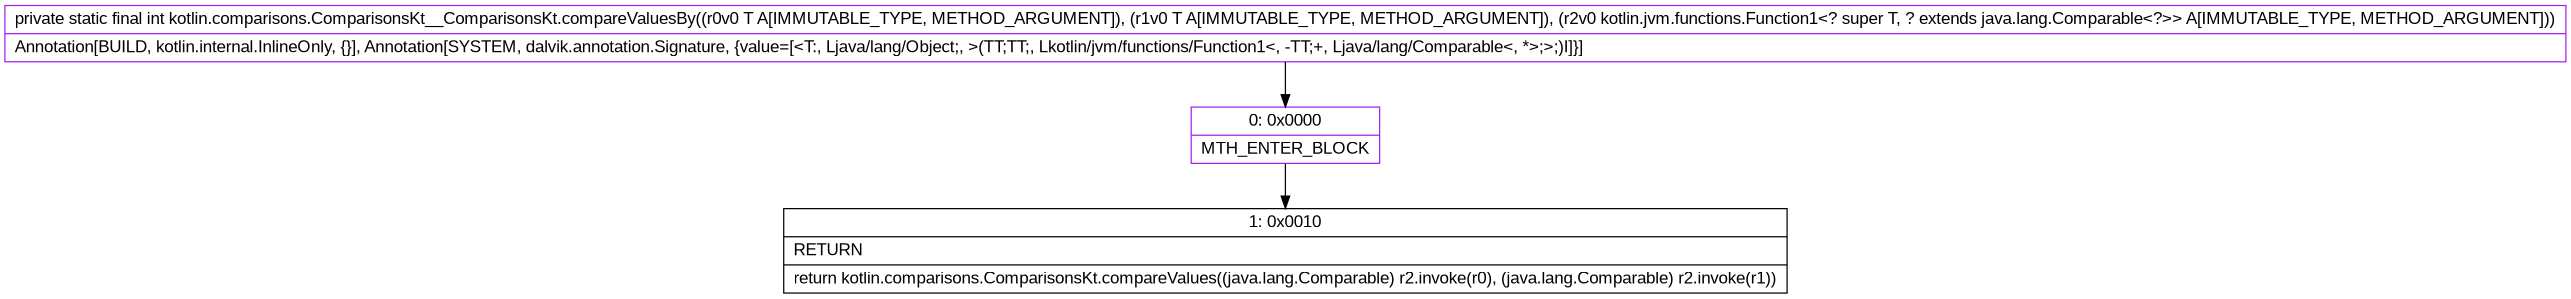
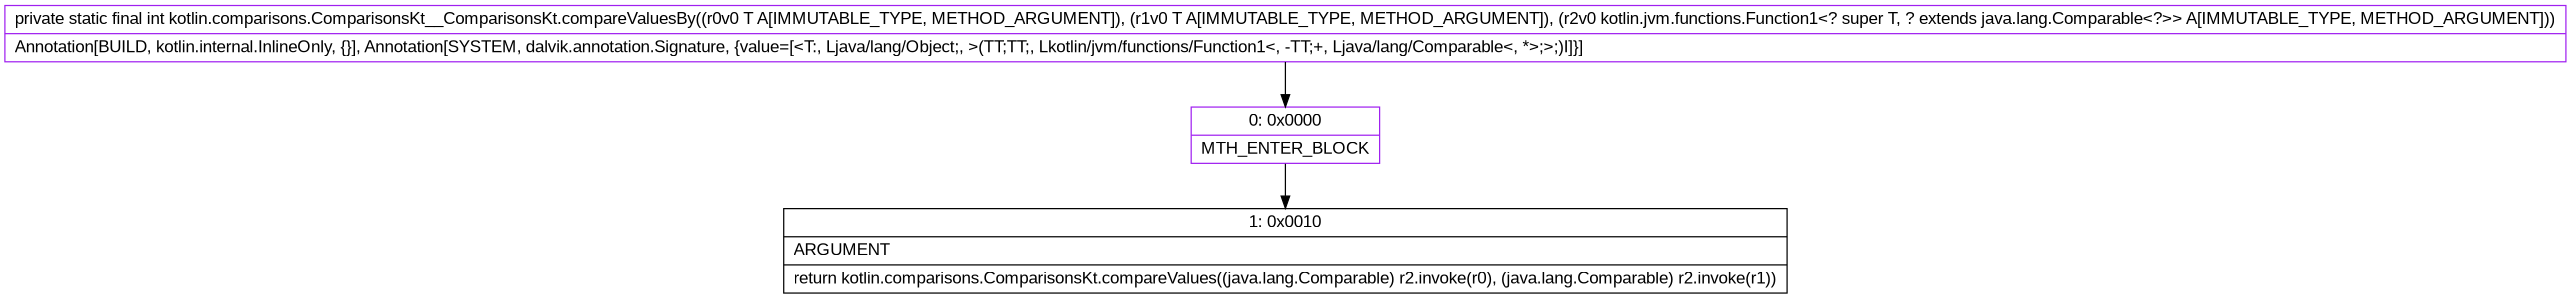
(828, 250) -> (842, 250)
